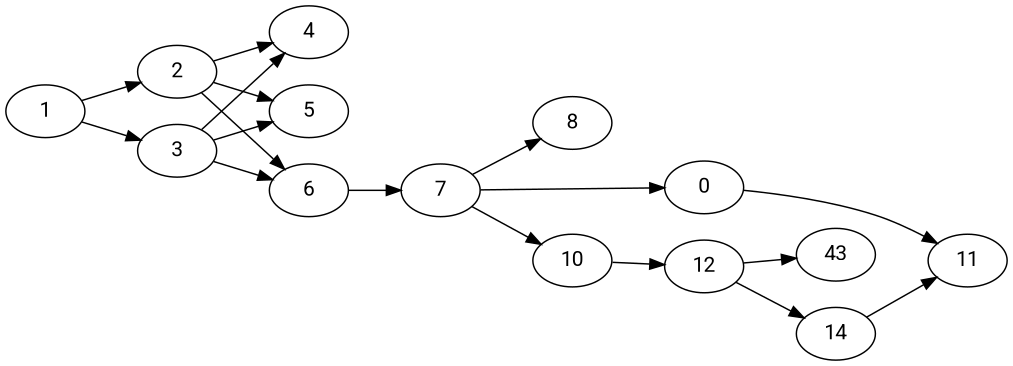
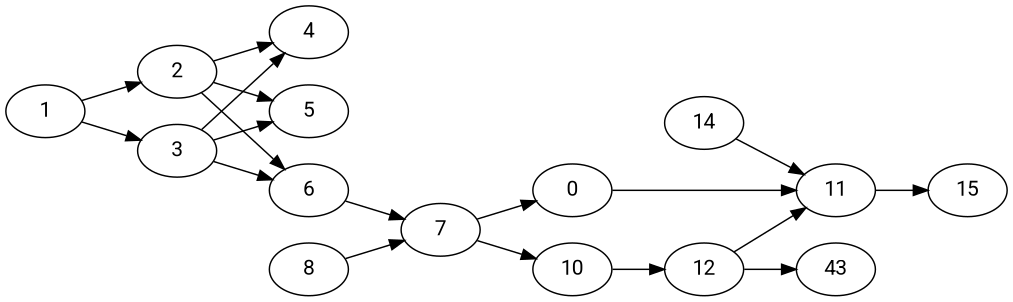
(500, 160) -> (368, 252)
none -> (968, 190)
(764, 297) -> (764, 234)
